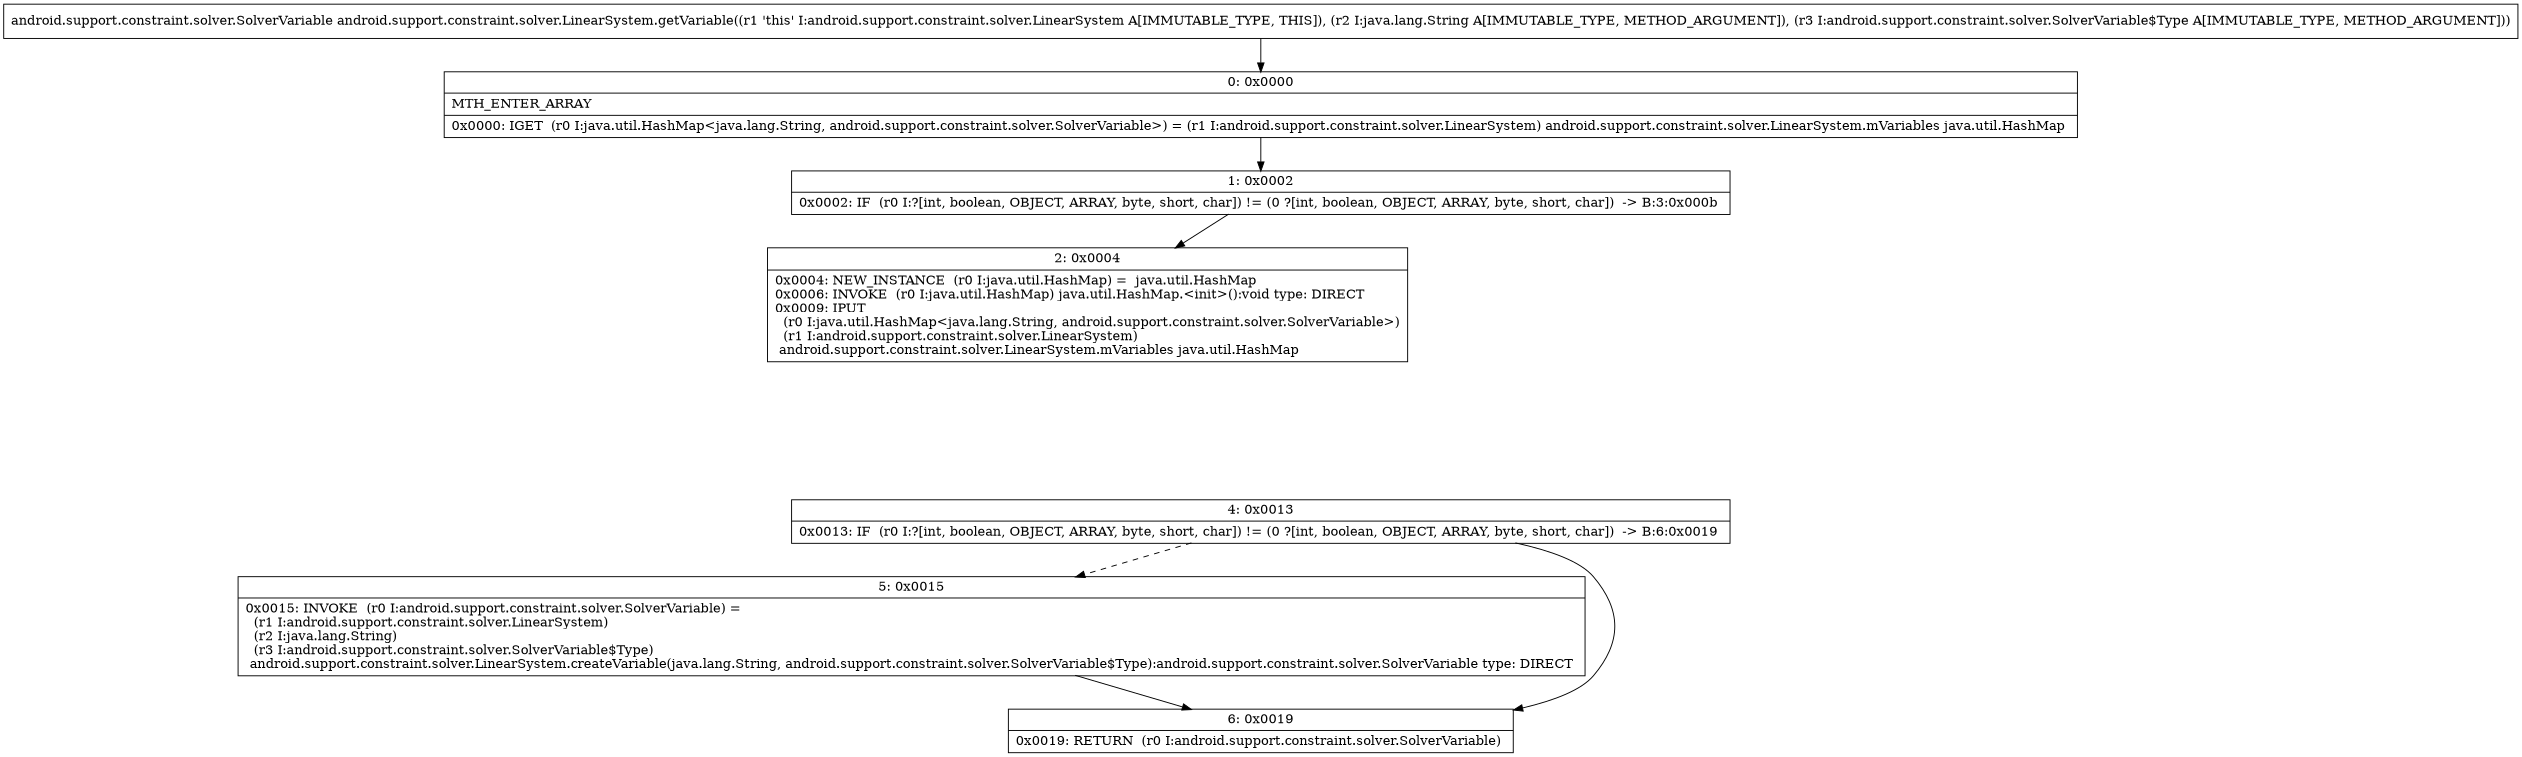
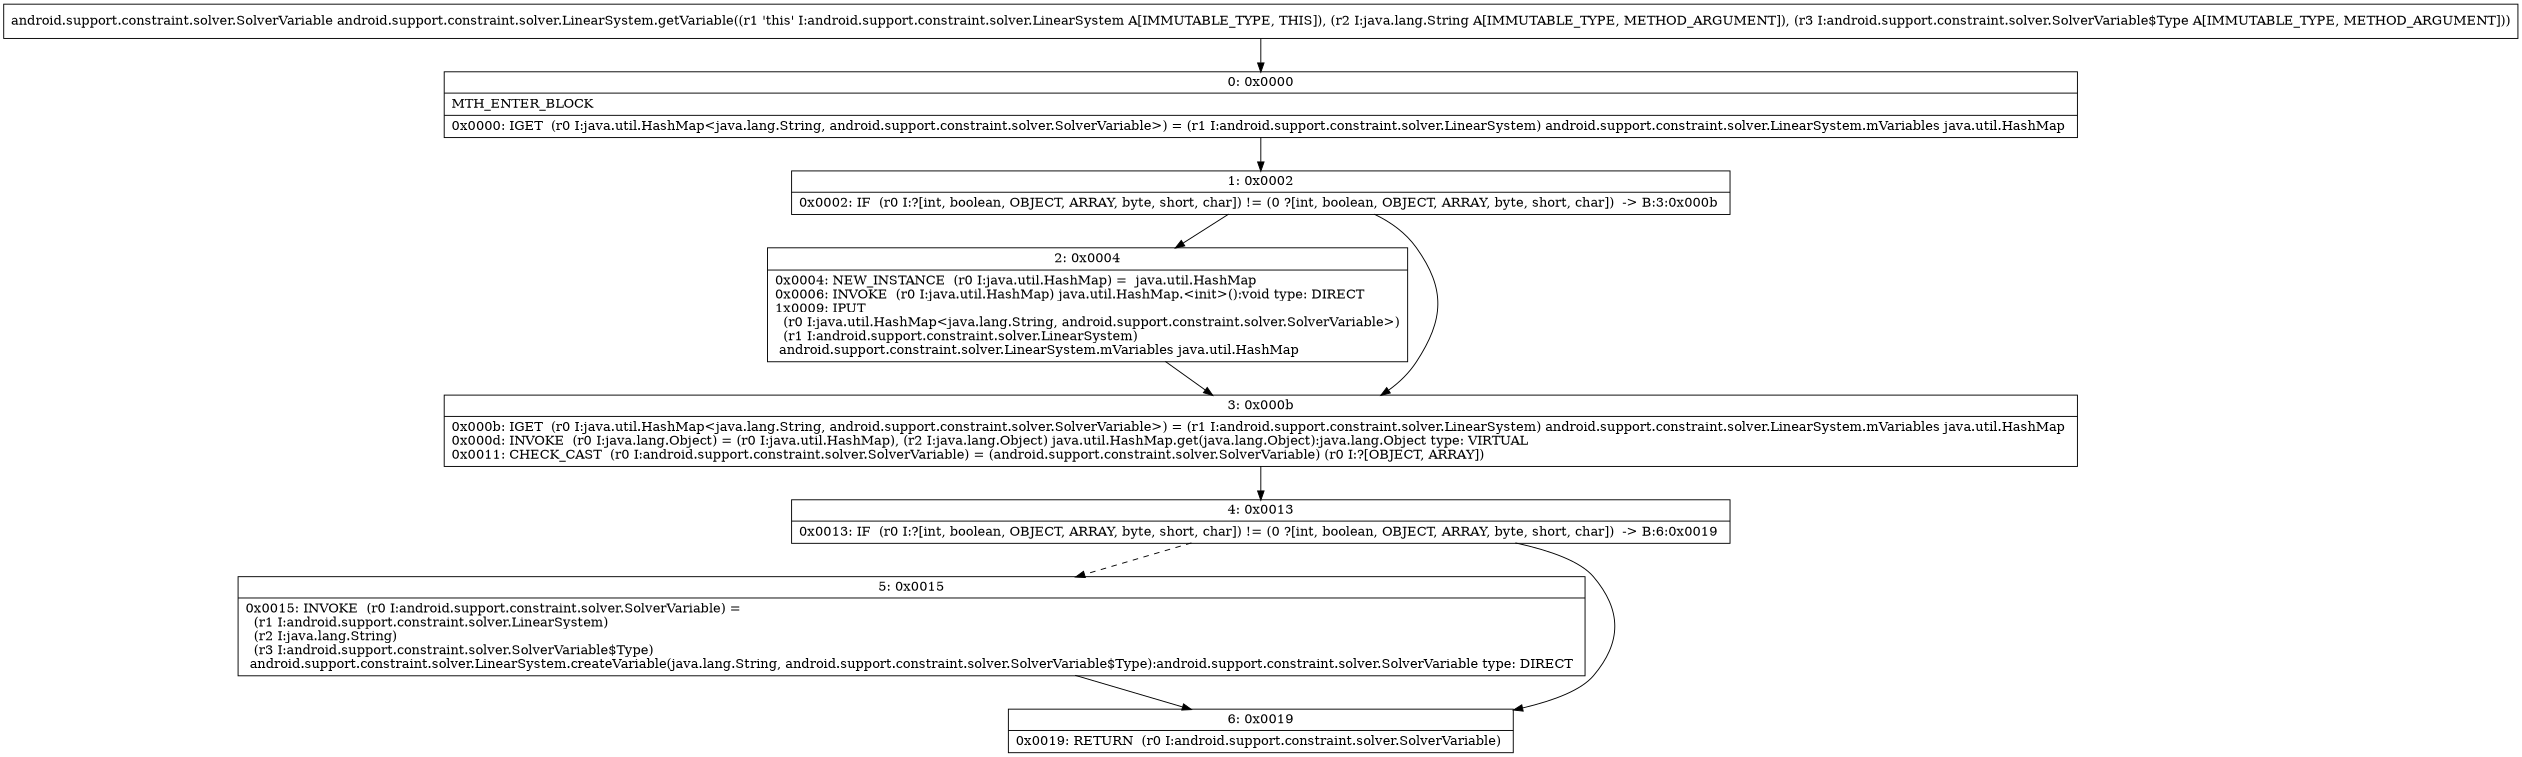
(522, 104) -> (523, 104)
(824, 308) -> (824, 308)
none -> (1261, 431)
